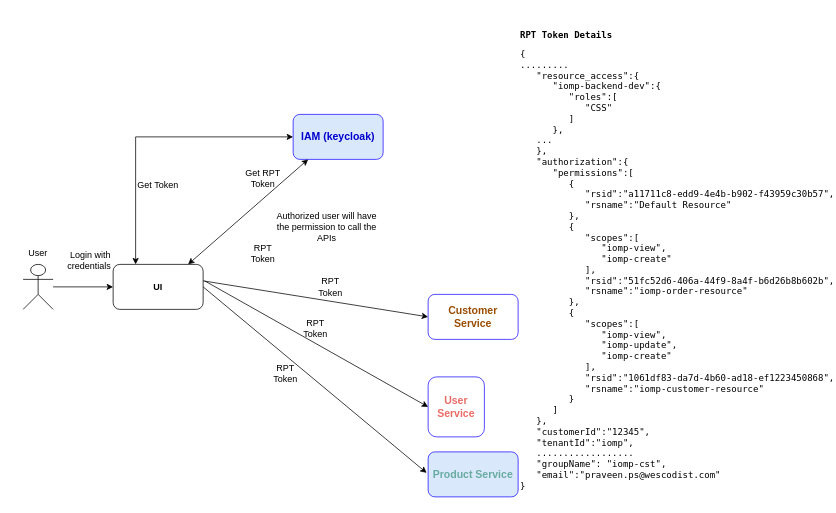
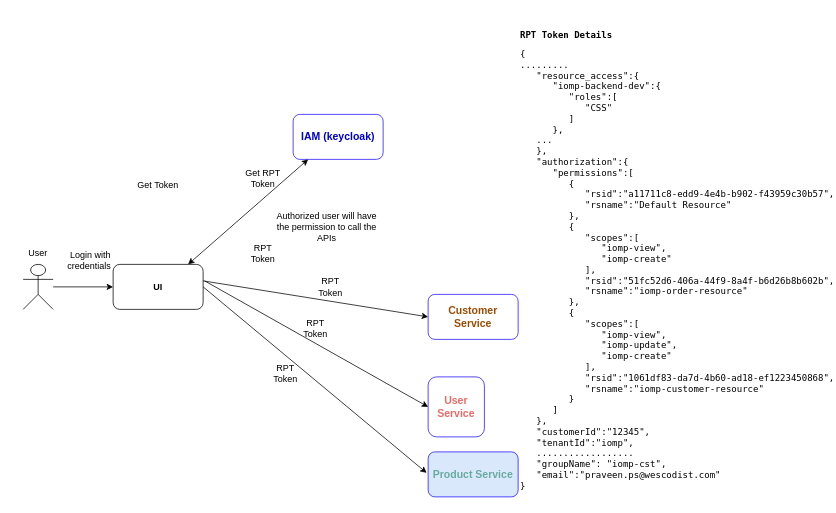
(338, 137) -> (338, 137)
(135, 197) -> none
